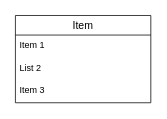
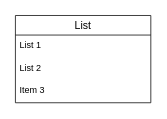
(83, 26) -> (83, 26)
(33, 45) -> (32, 45)
